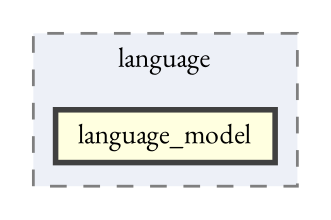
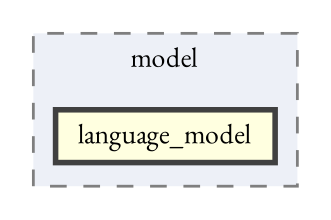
(165, 60) -> (165, 60)
